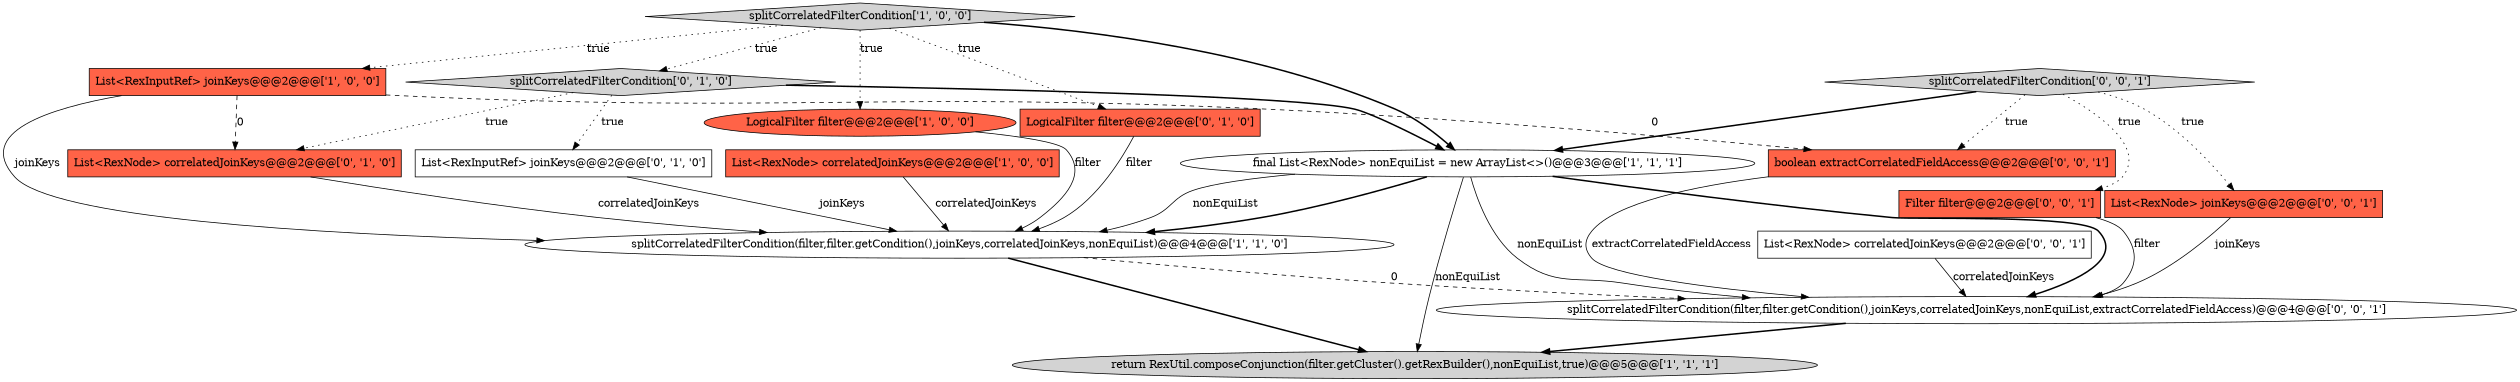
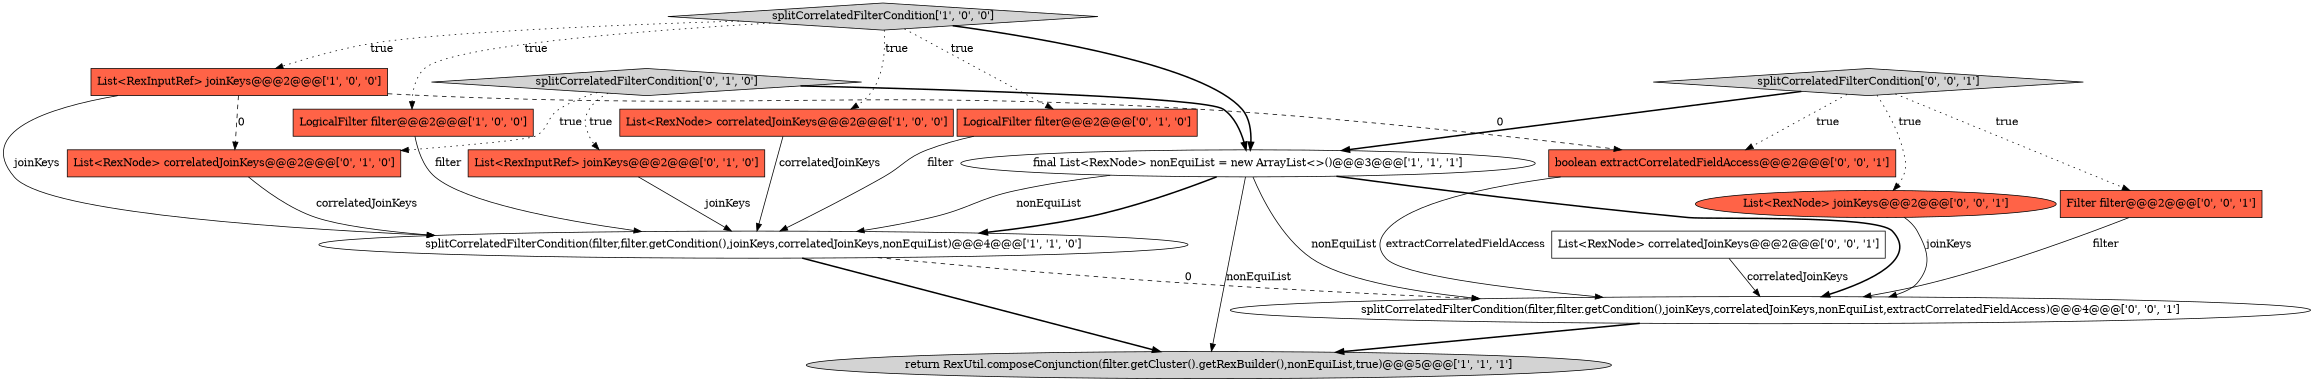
(744, 48) -> (881, 72)
(860, 123) -> (413, 123)
(563, 163) -> (616, 163)
(2244, 204) -> (1876, 204)
